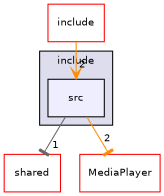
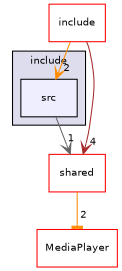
none -> (94, 93)
(56, 133) -> (62, 131)
(97, 133) -> (77, 208)
